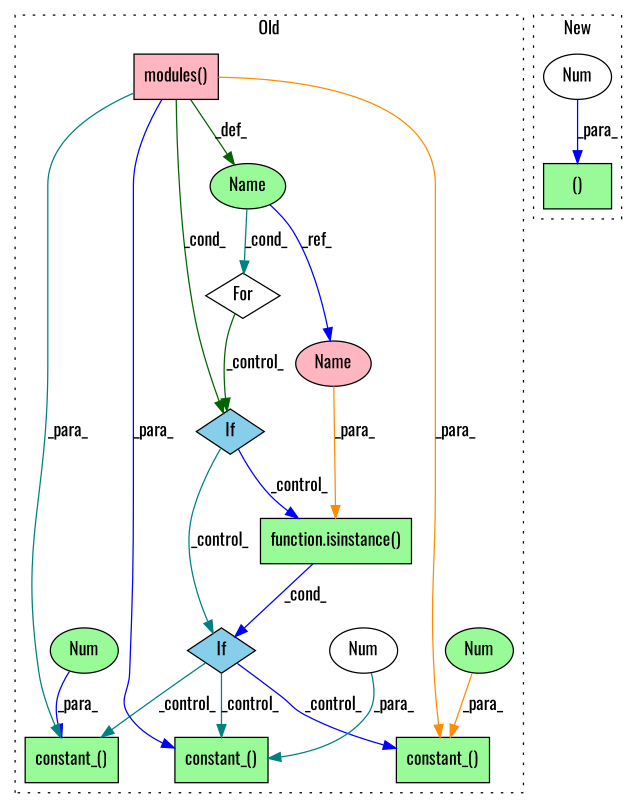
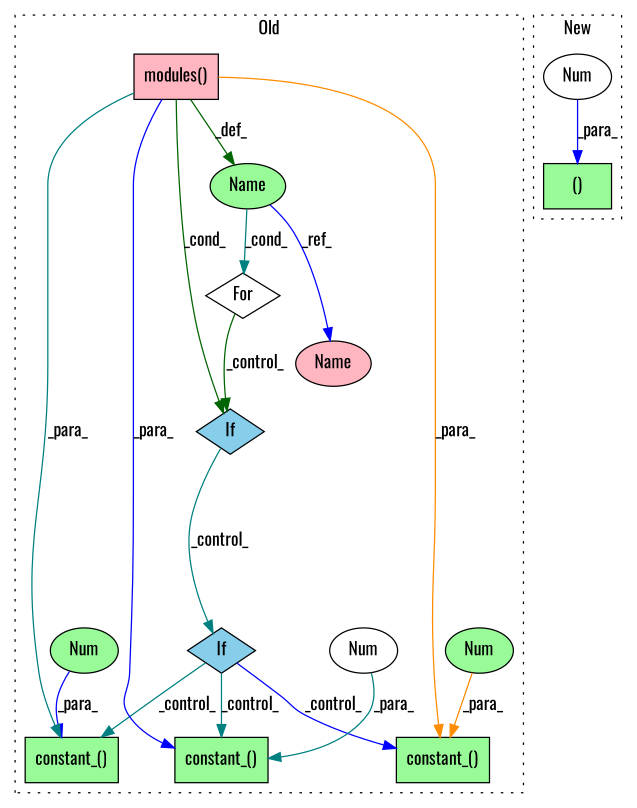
(336, 541) -> none
